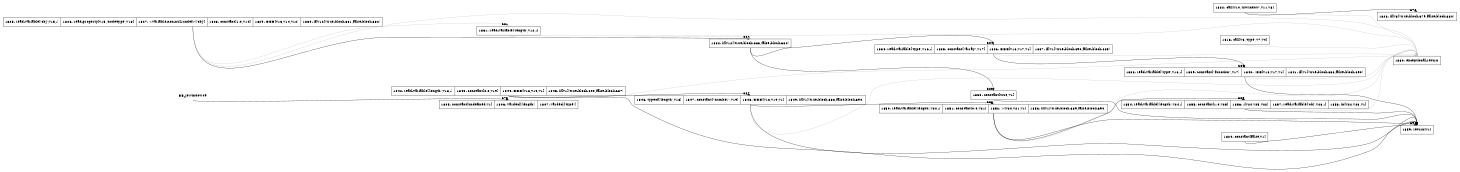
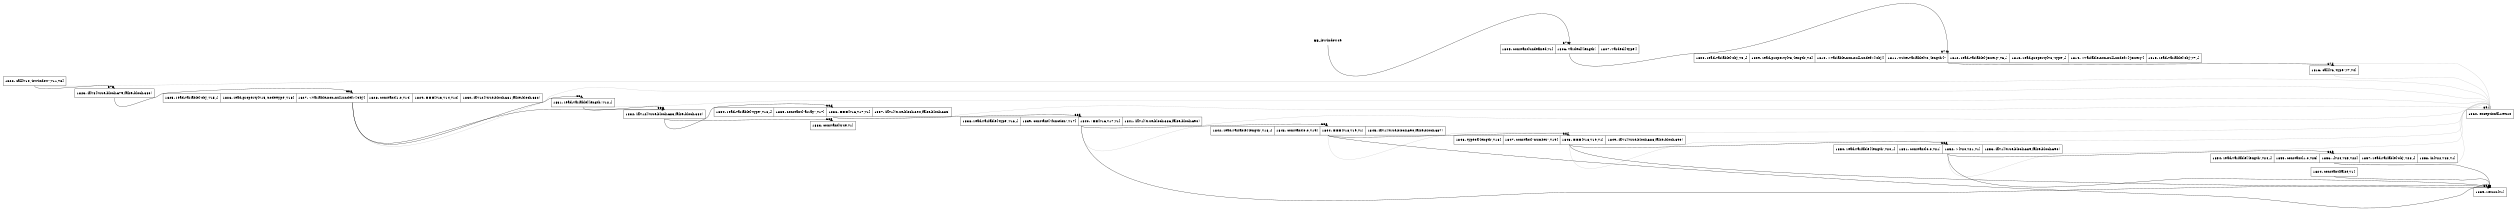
(336, 33) -> (455, 130)
(628, 37) -> (623, 109)
none -> (1948, 58)
none -> (229, 90)
(1205, 118) -> none
none -> (1210, 126)
